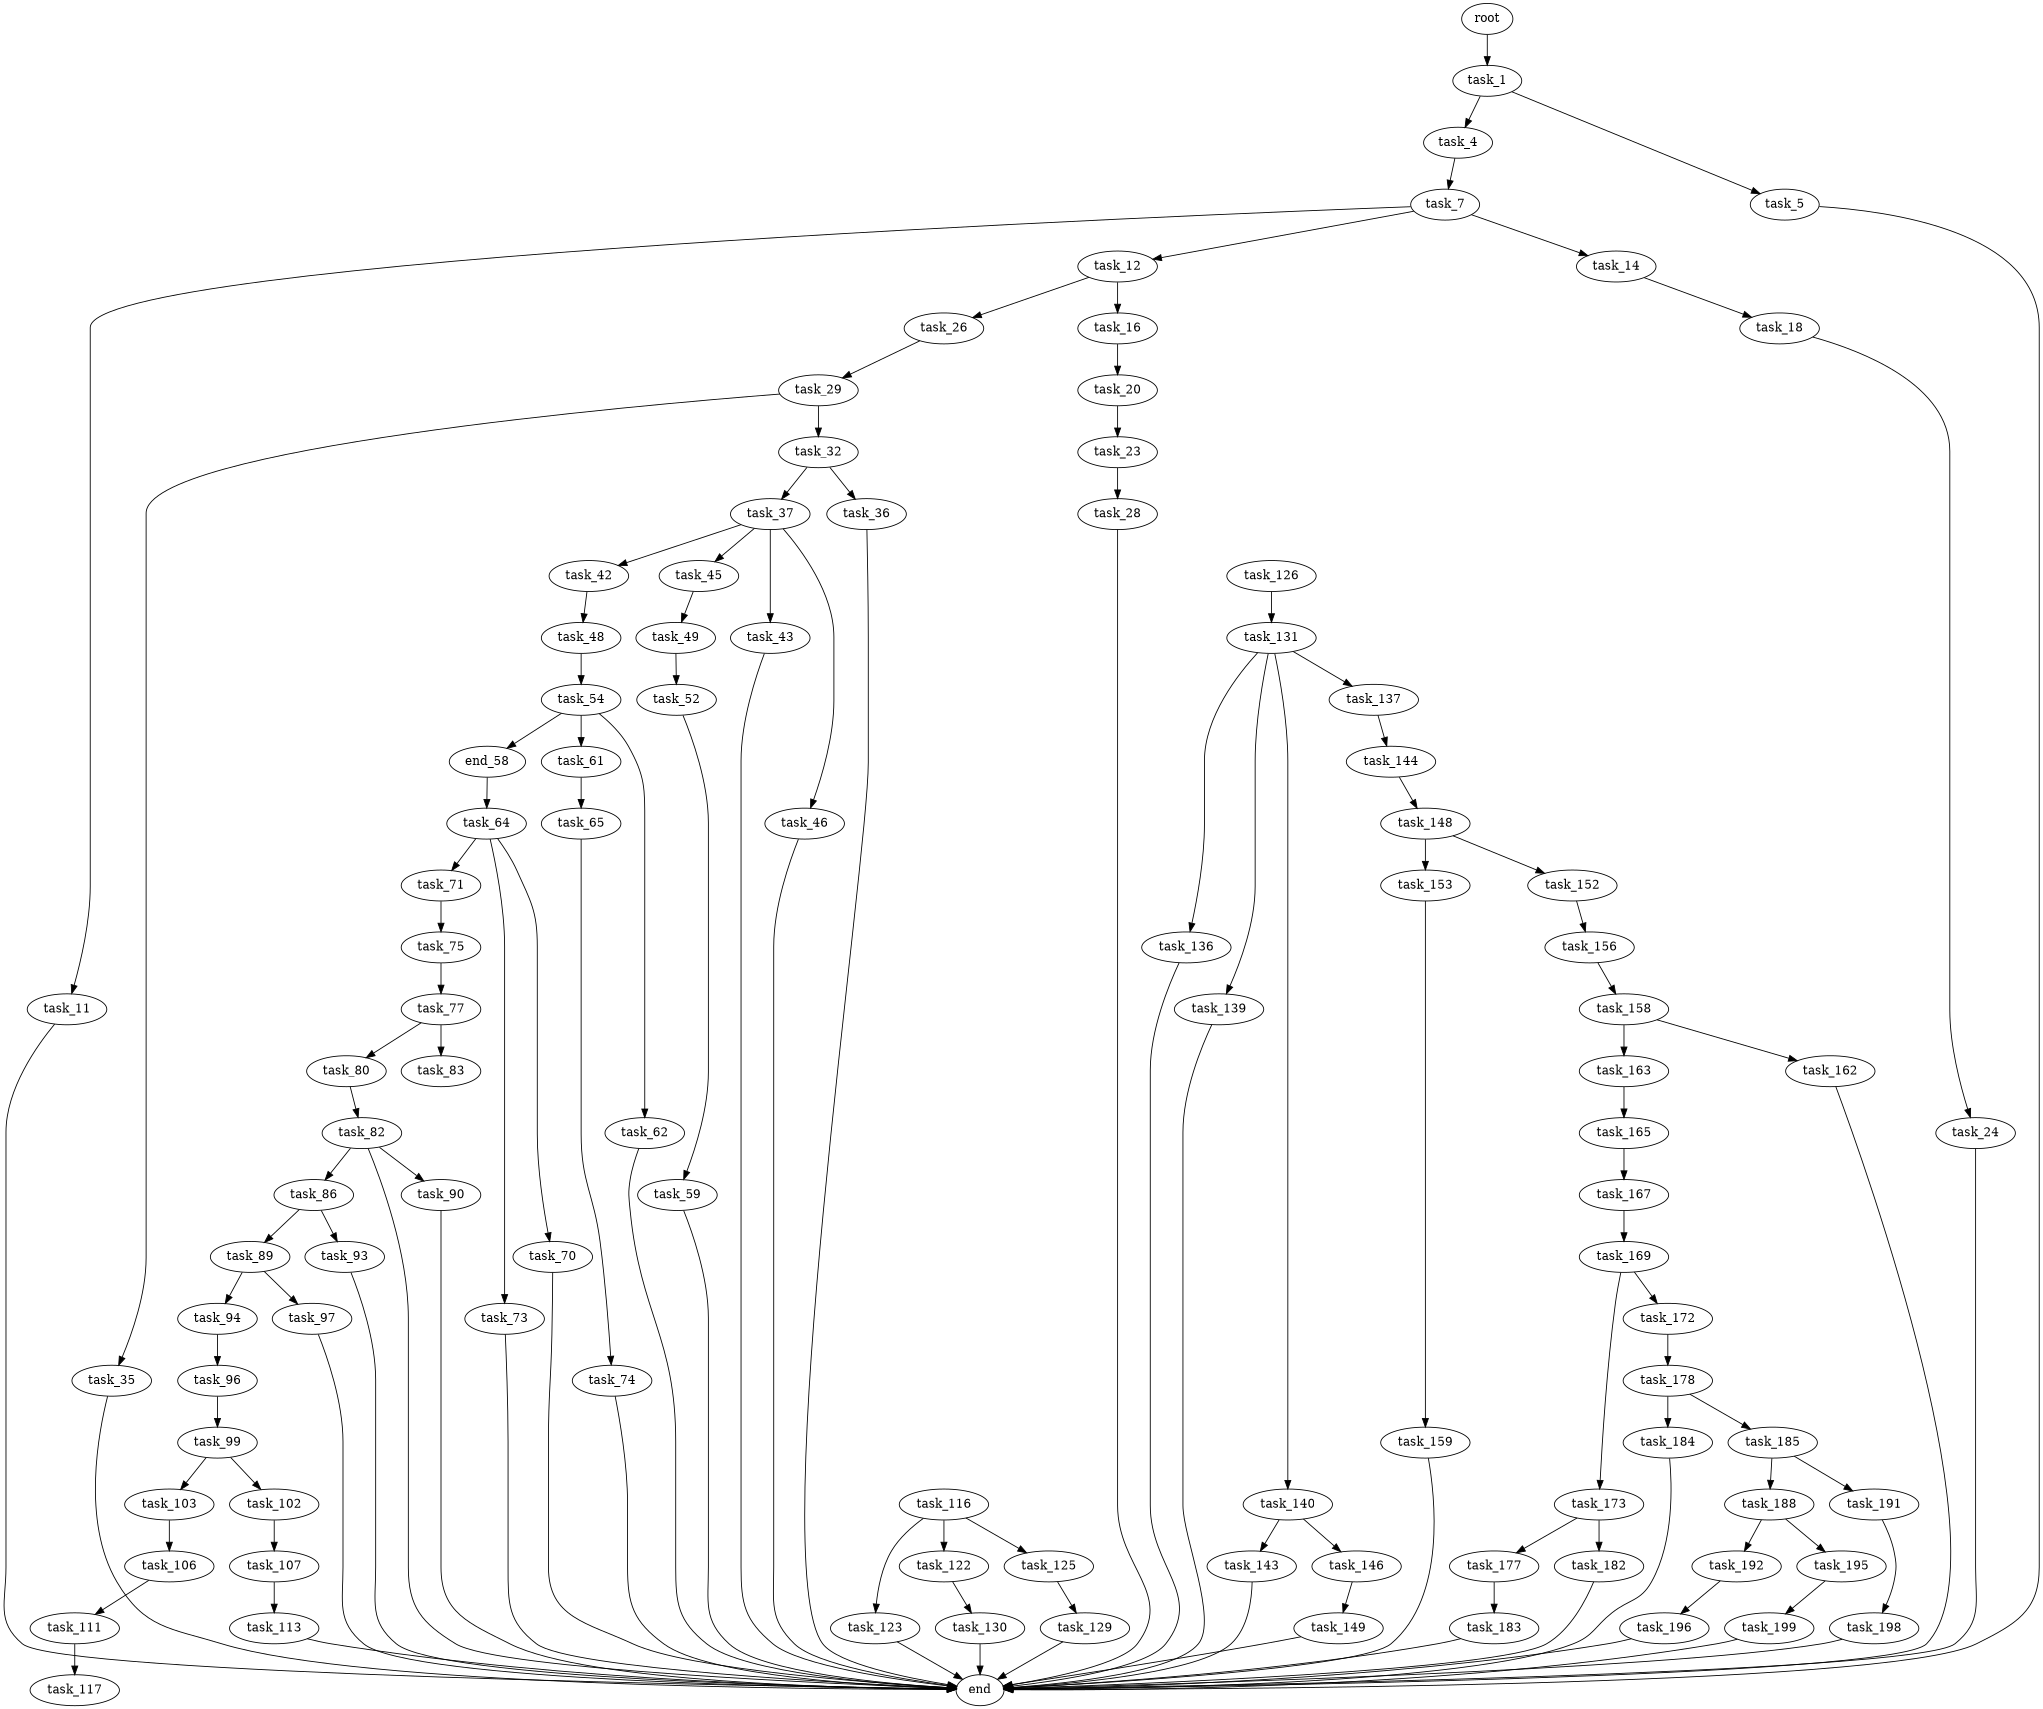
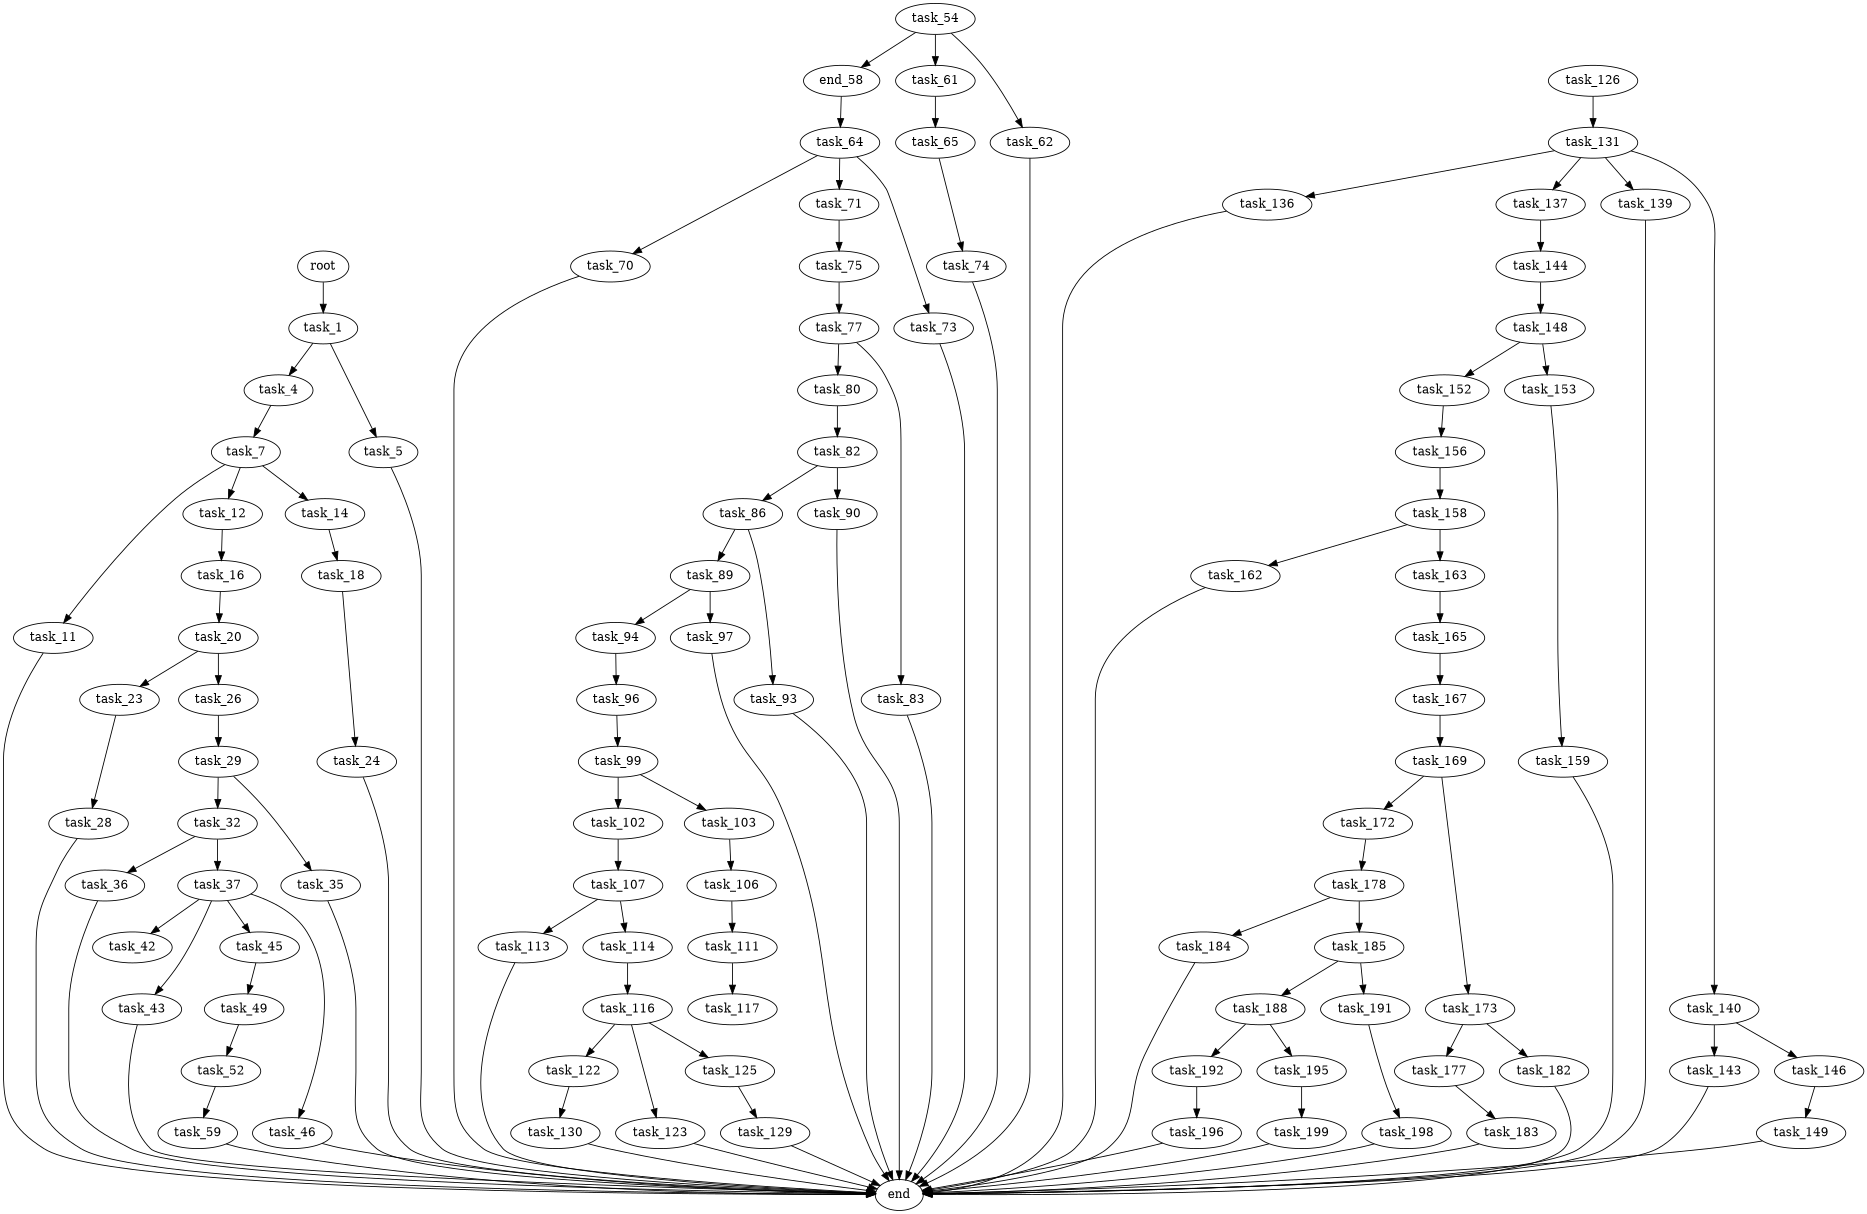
(1035, 296) -> (218, 665)
(581, 638) -> none
none -> (628, 947)
(445, 1637) -> (932, 943)
